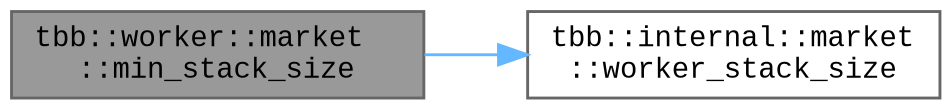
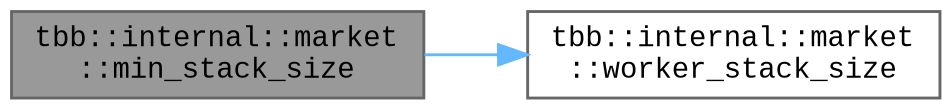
(218, 55) -> (218, 55)
